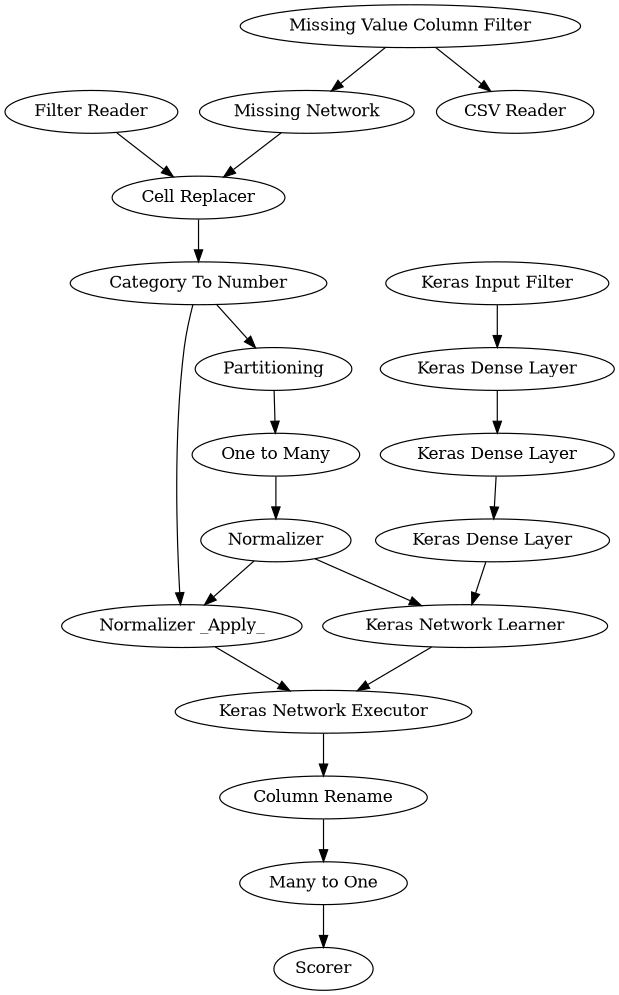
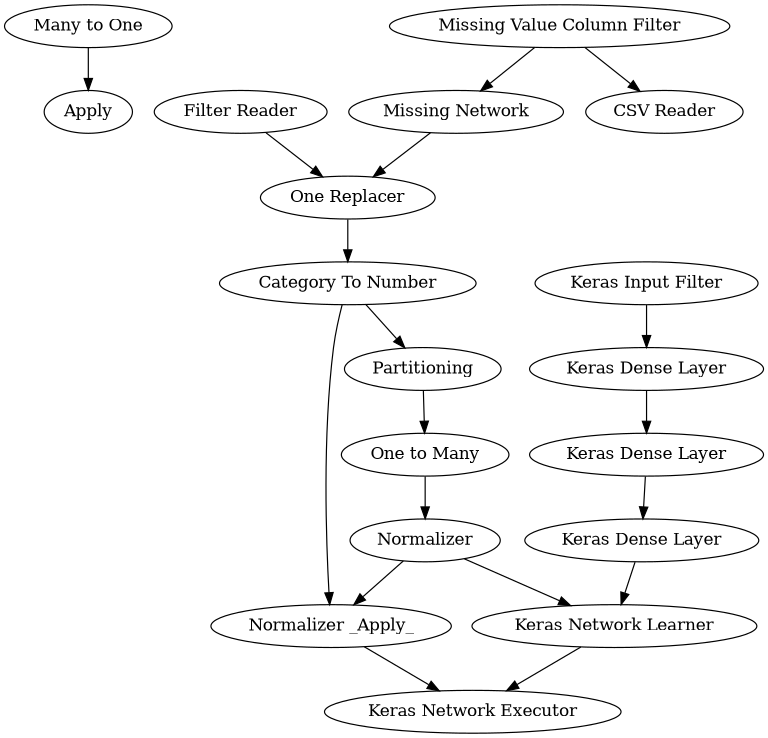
(199, 198) -> (348, 198)
(324, 797) -> none
(324, 969) -> (88, 112)
